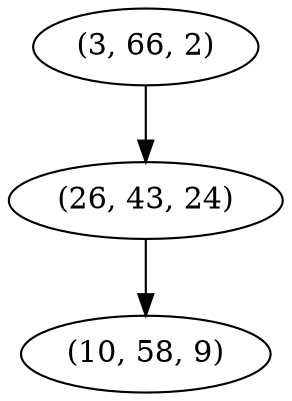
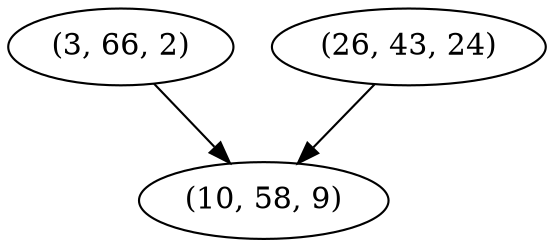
(146, 113) -> (184, 115)
